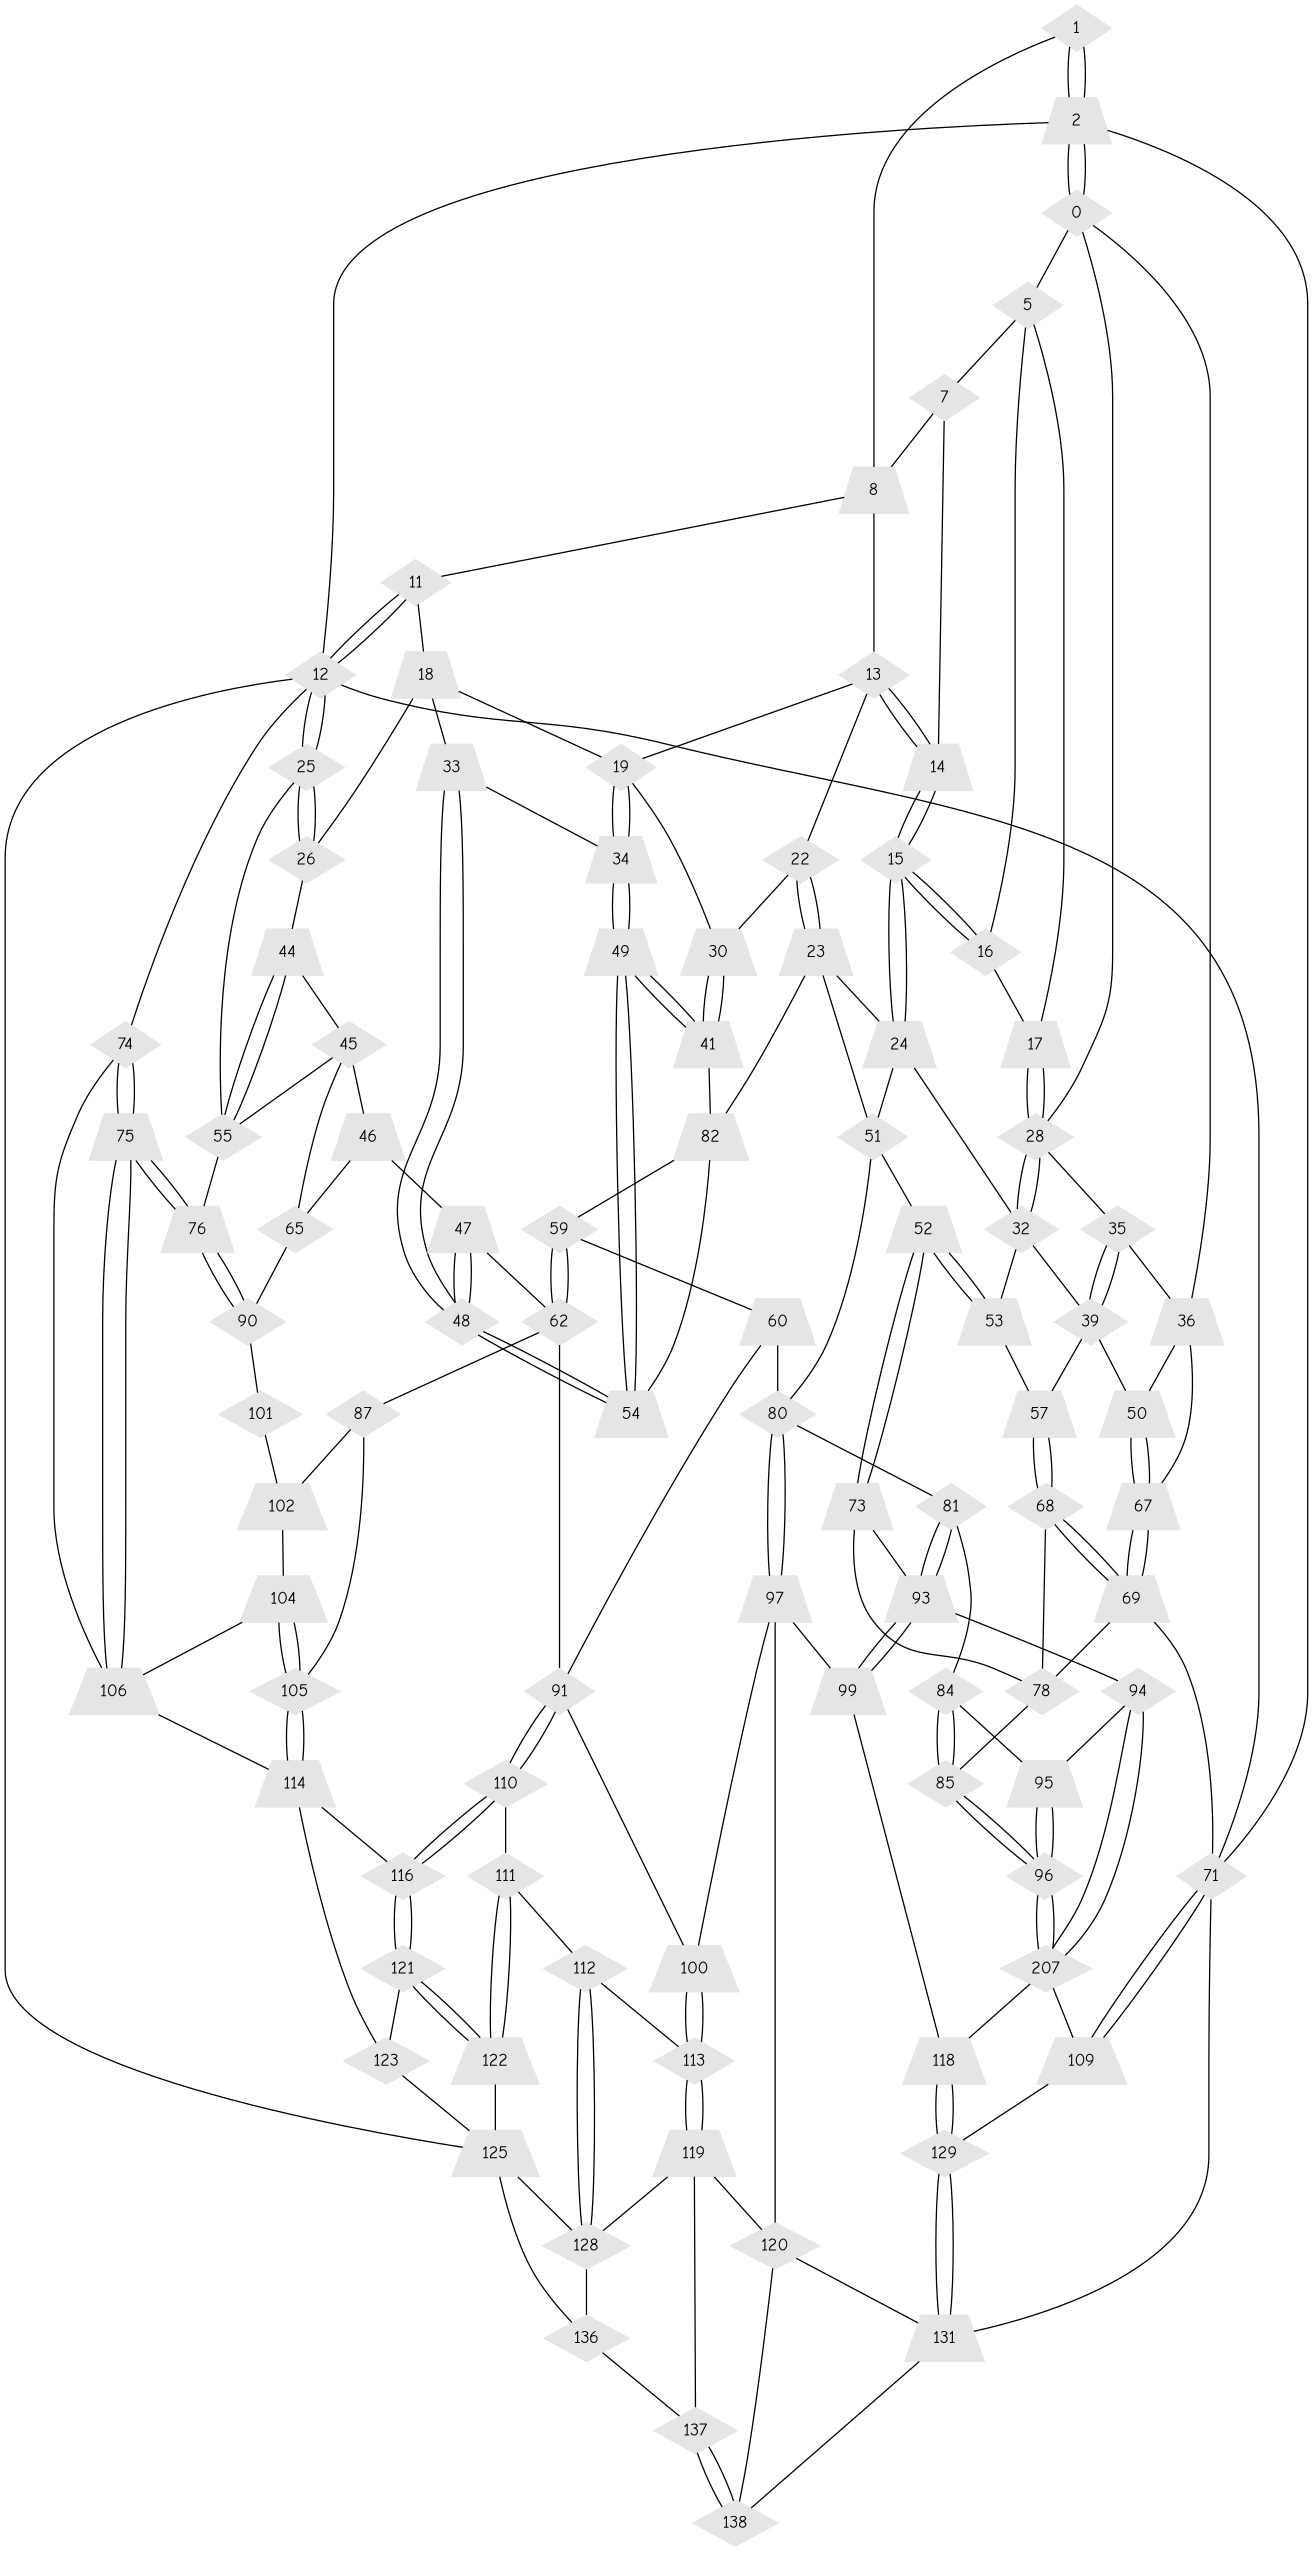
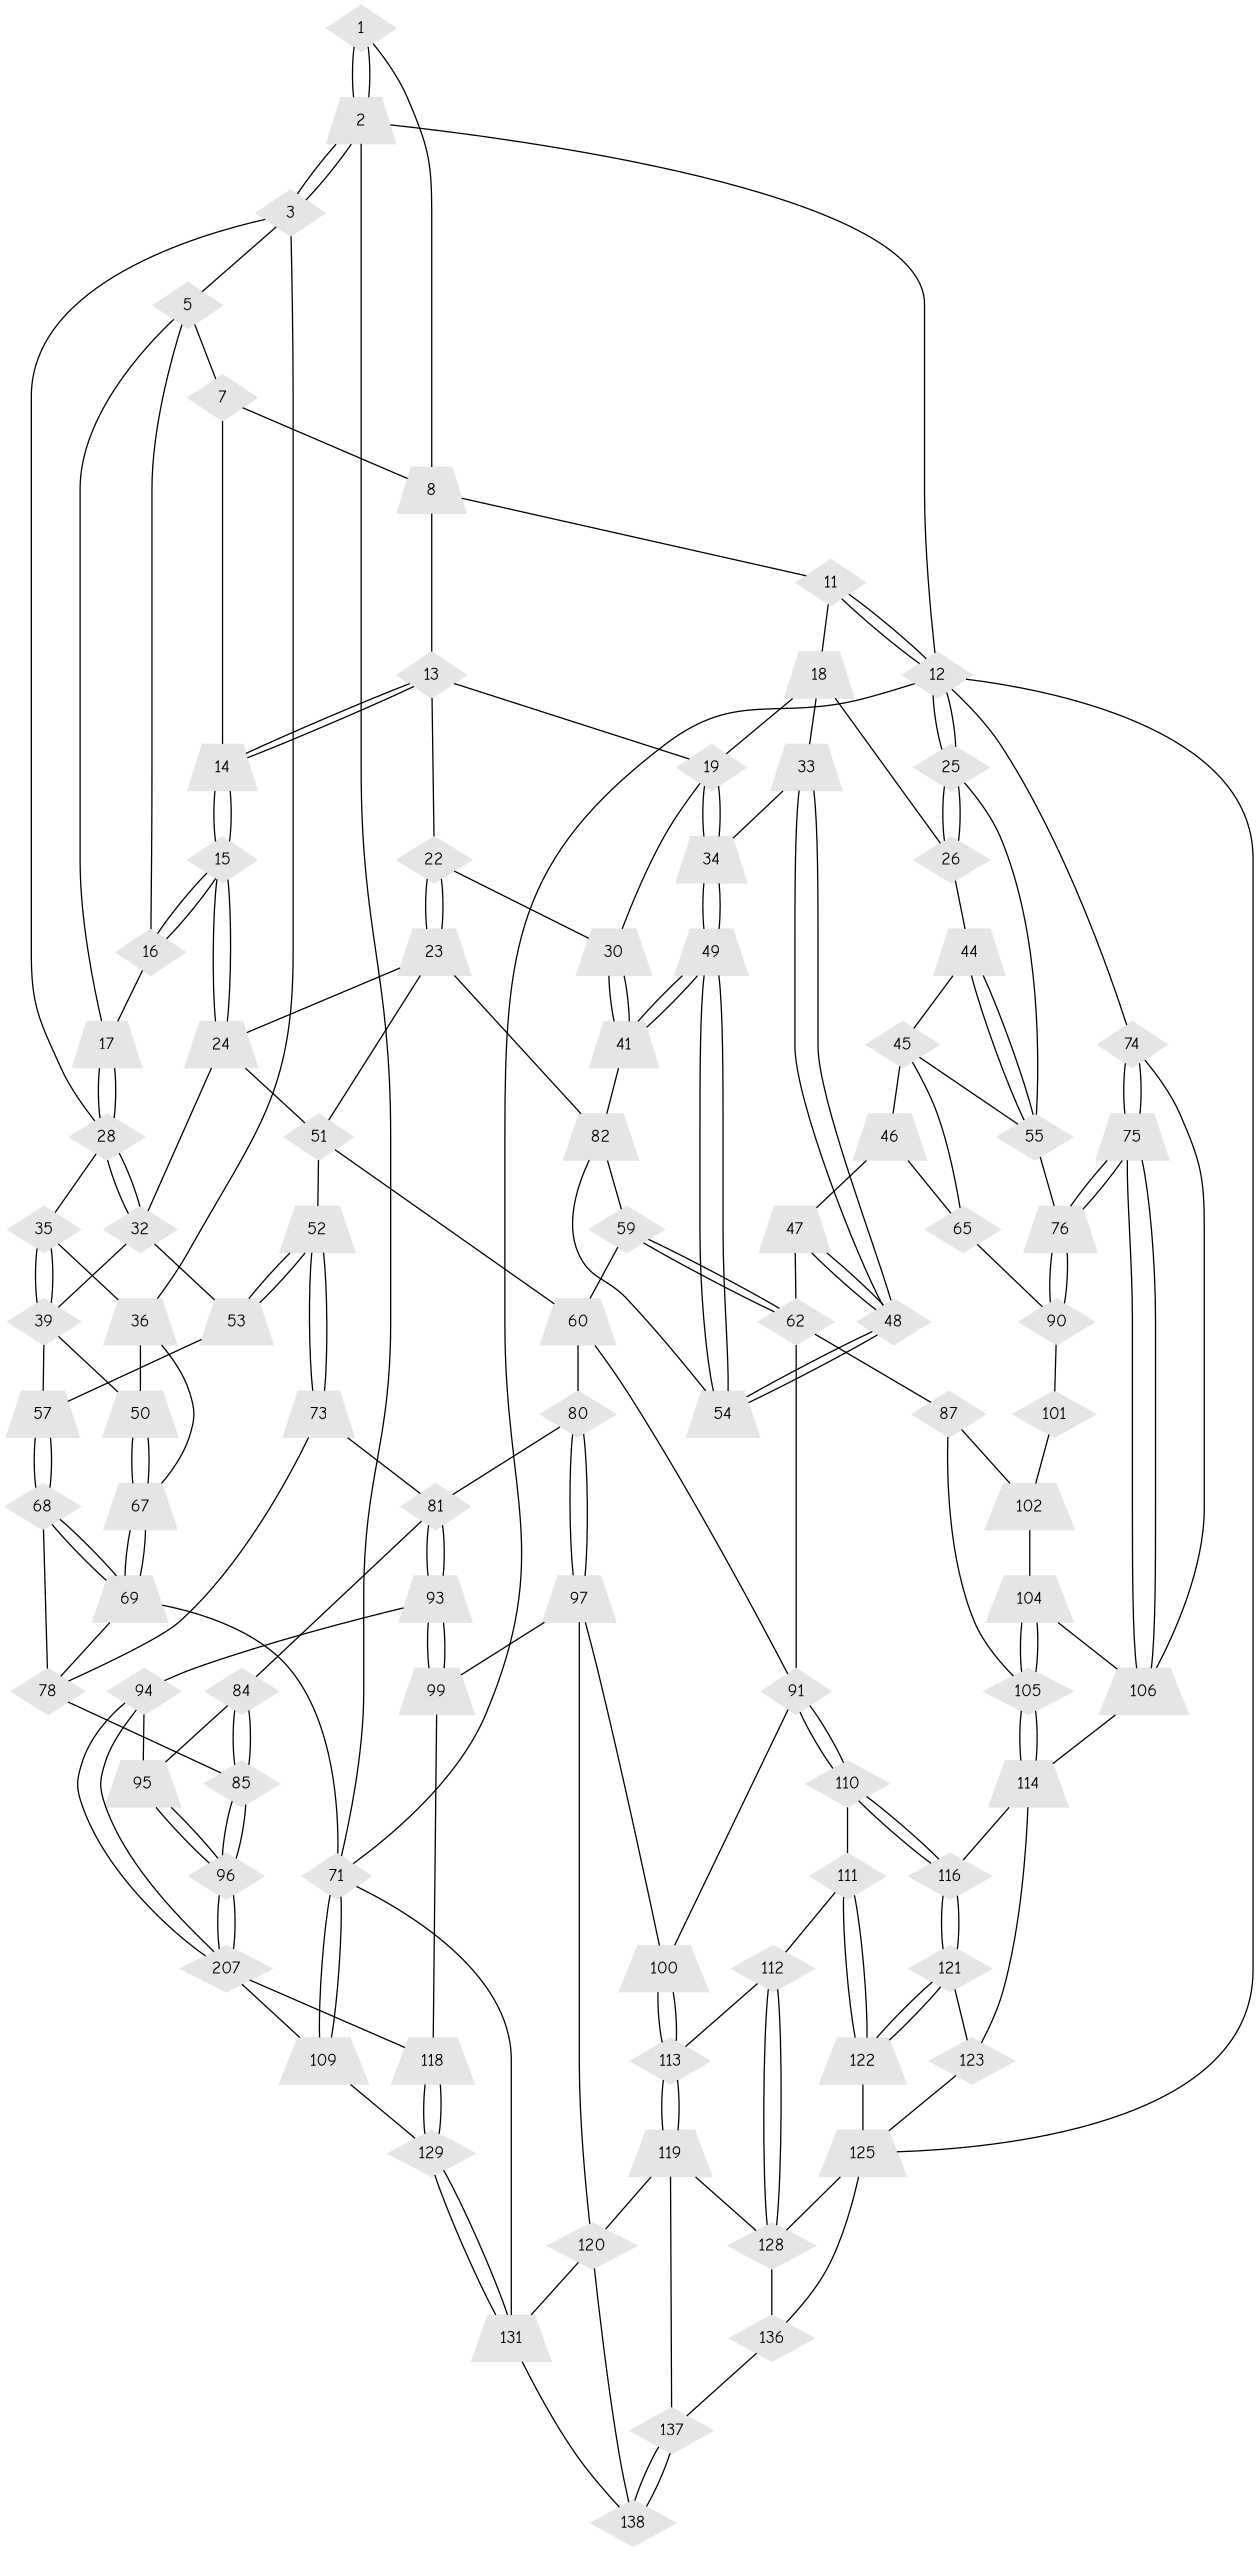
(1077, 213) -> (291, 213)
(847, 1285) -> (445, 1227)
(889, 1553) -> (386, 1467)
